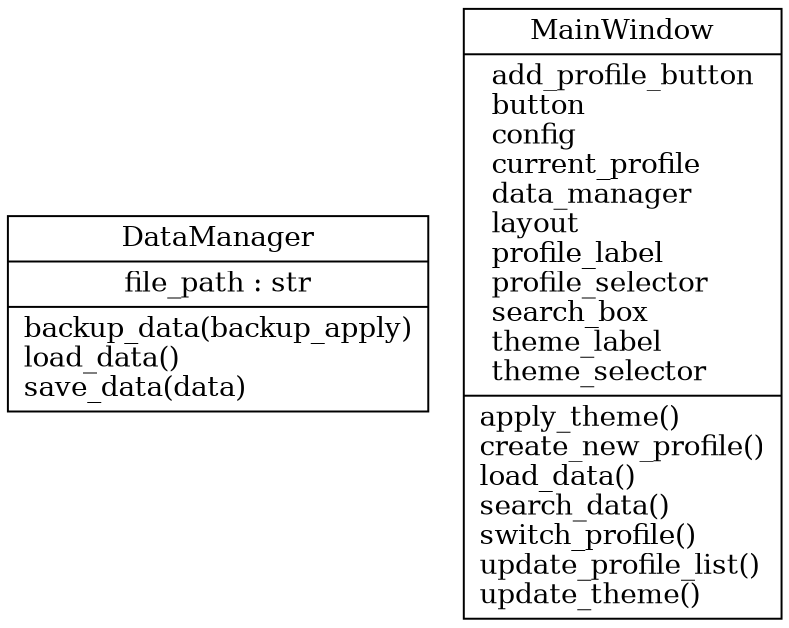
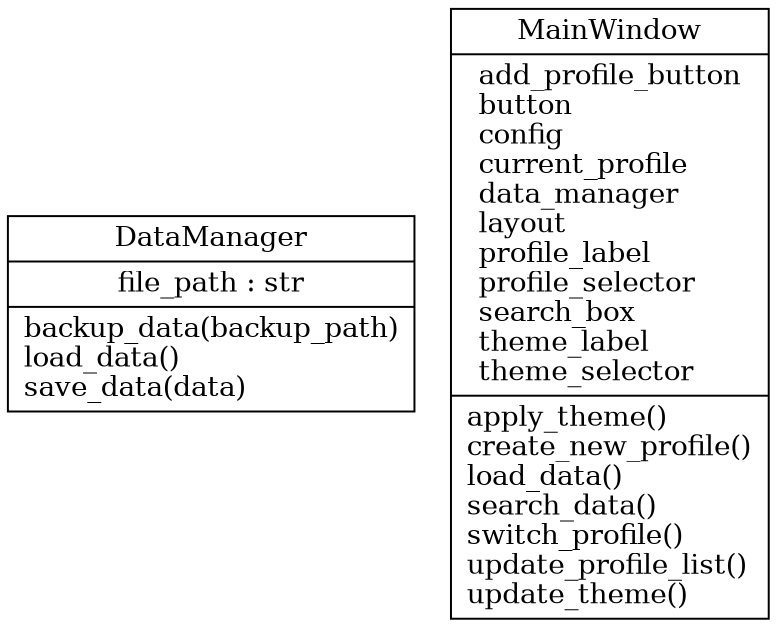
(218, 329) -> (211, 329)
